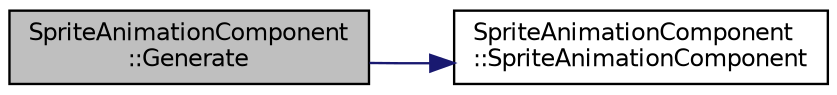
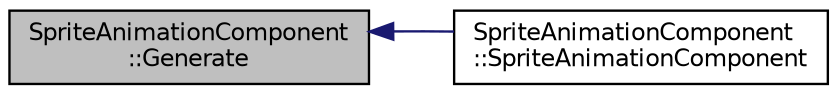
(400, 63) -> (424, 31)
